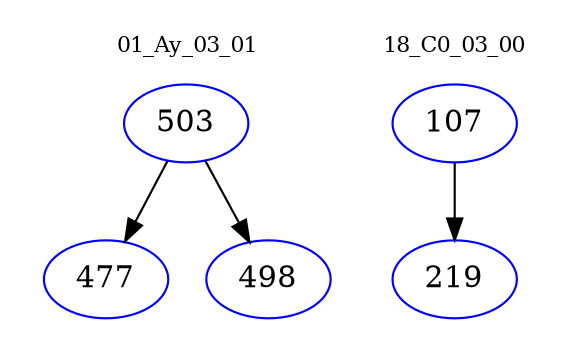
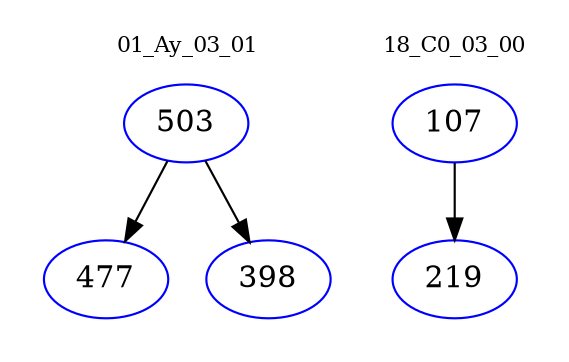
(268, 279) -> (268, 279)
